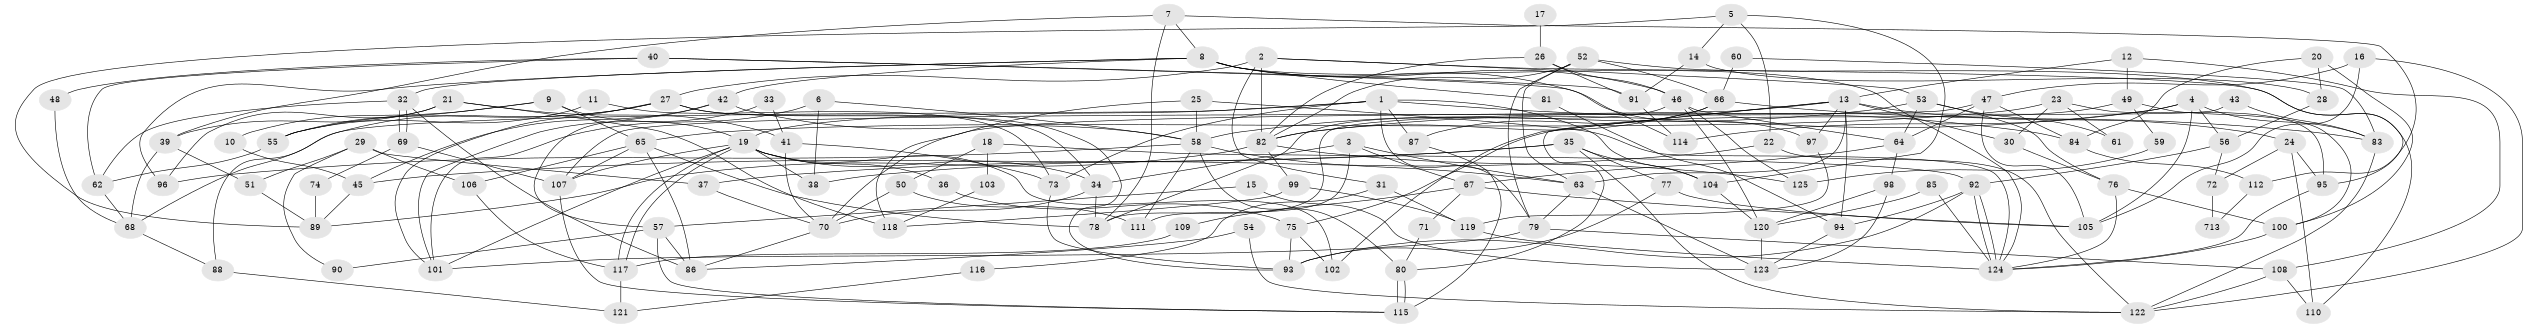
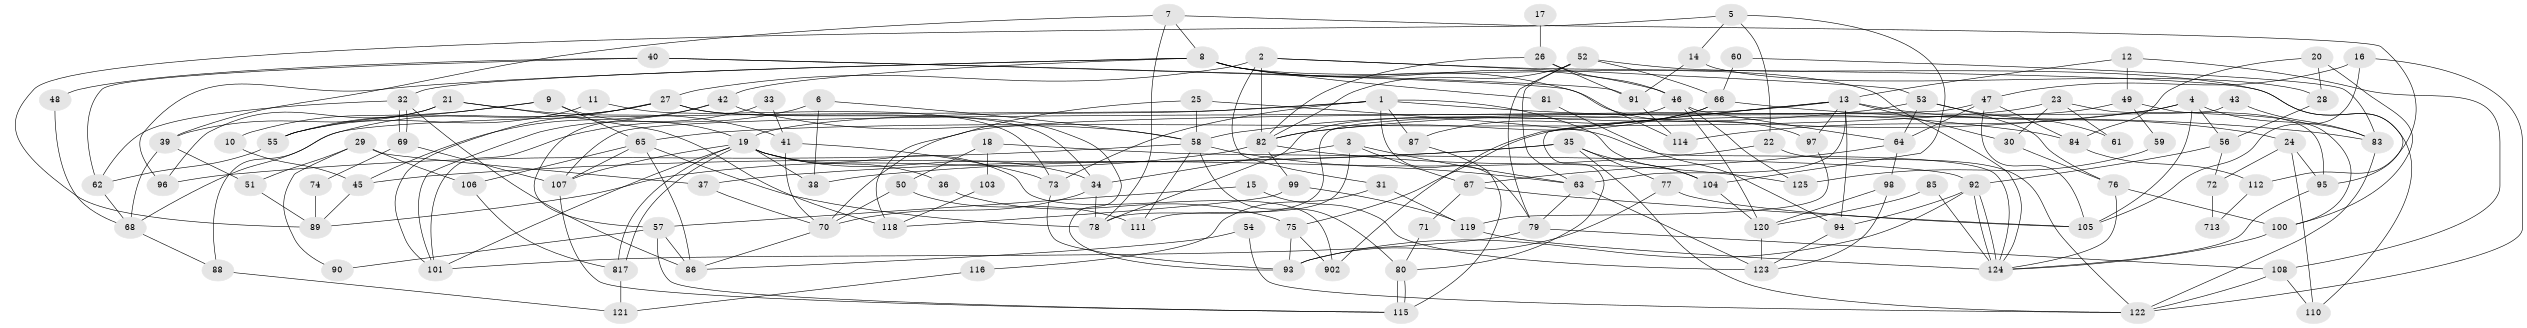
(1183, 228) -> none
(621, 270) -> (621, 270)
(1333, 270) -> (1333, 270)
